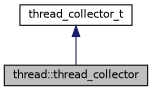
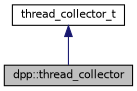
(76, 75) -> (68, 75)
